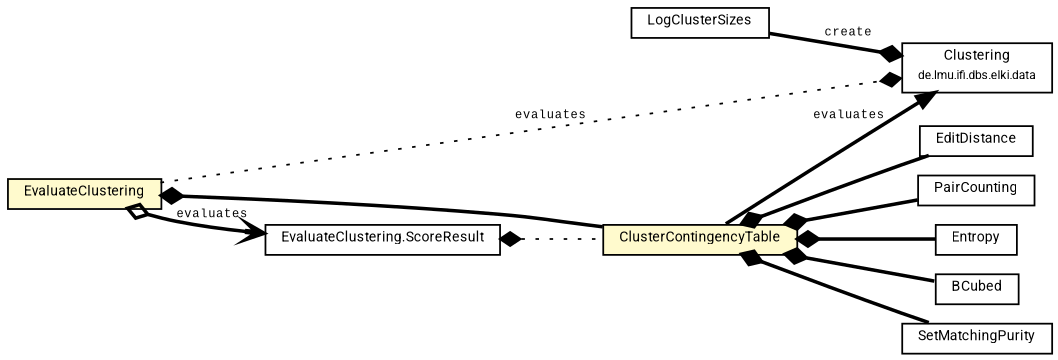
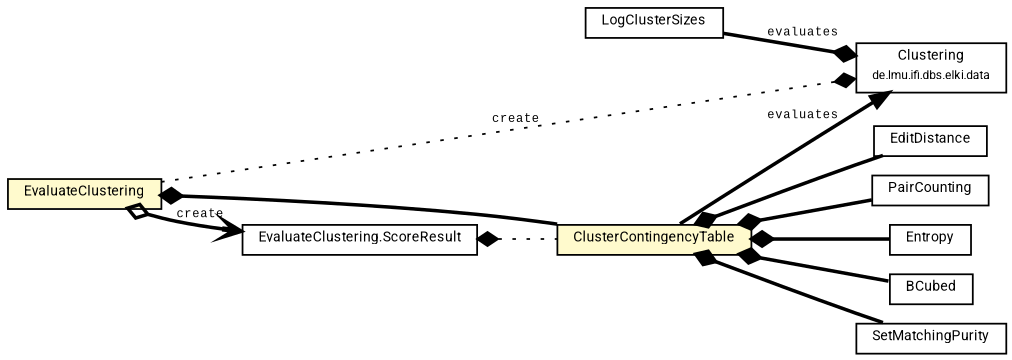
(849, 33) -> (803, 33)
(551, 116) -> (517, 119)
(213, 214) -> (201, 214)
